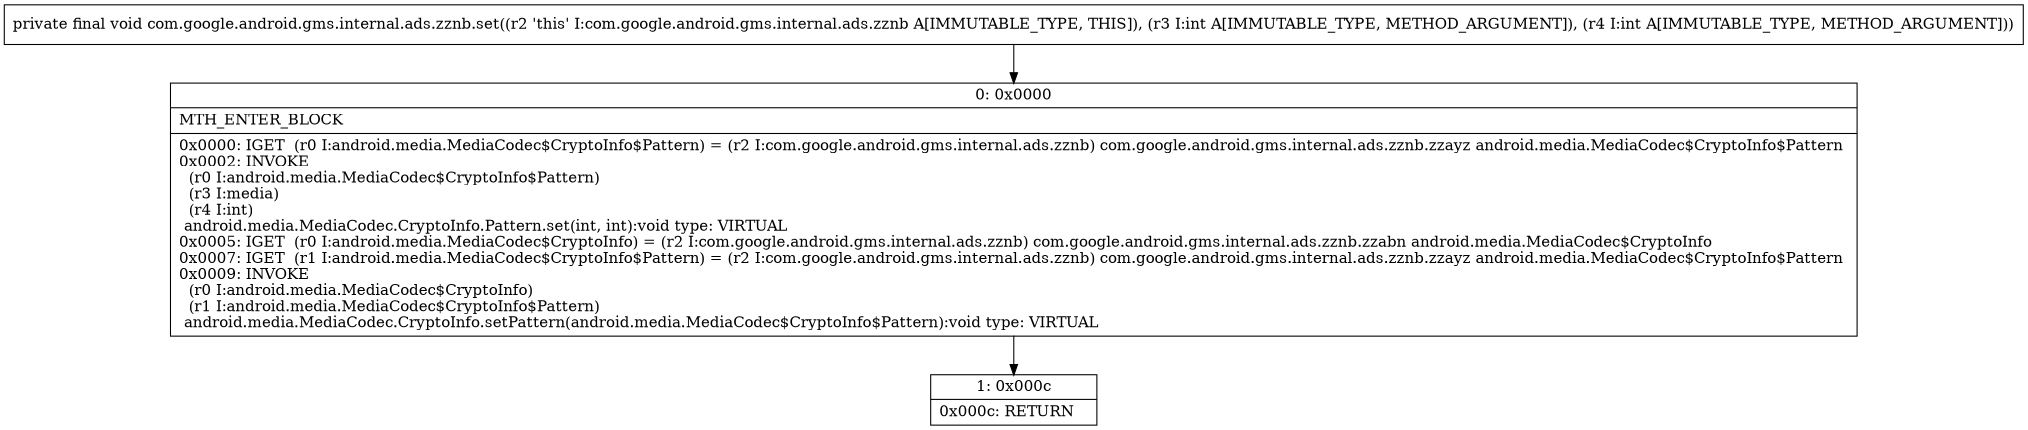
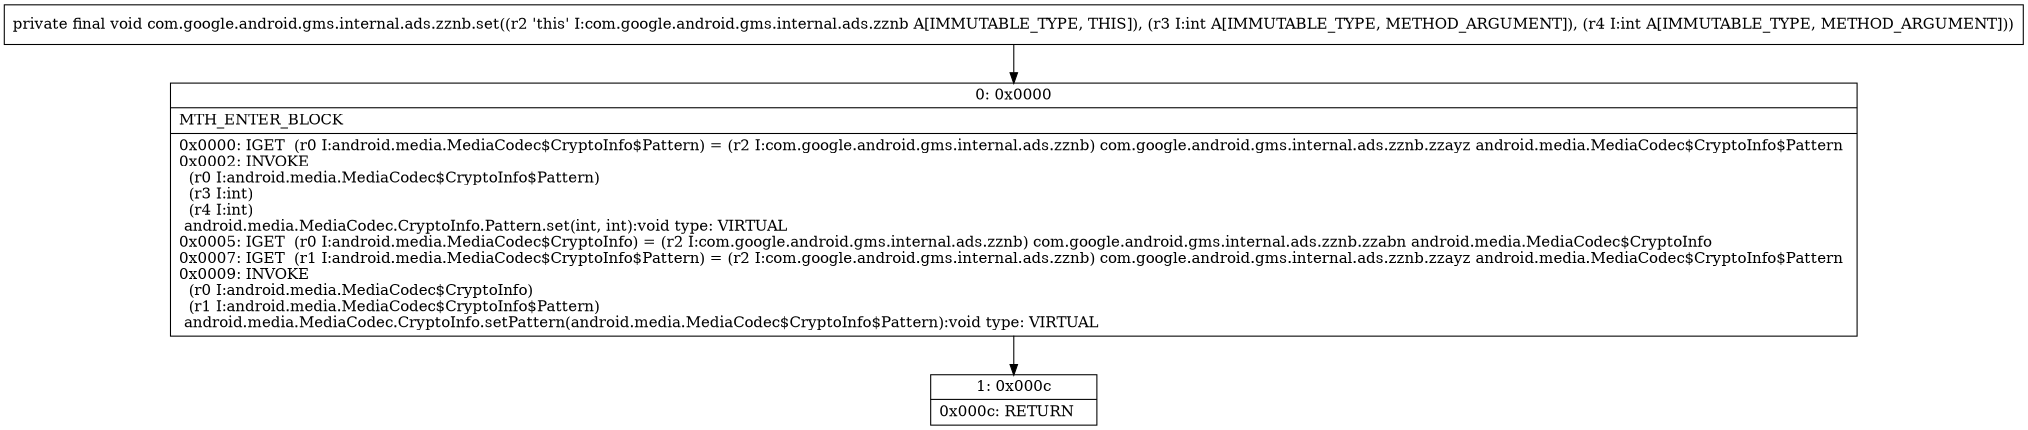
(229, 194) -> (217, 194)
